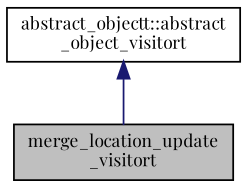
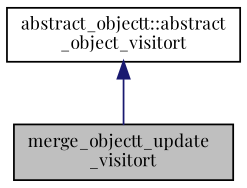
(124, 152) -> (124, 152)
